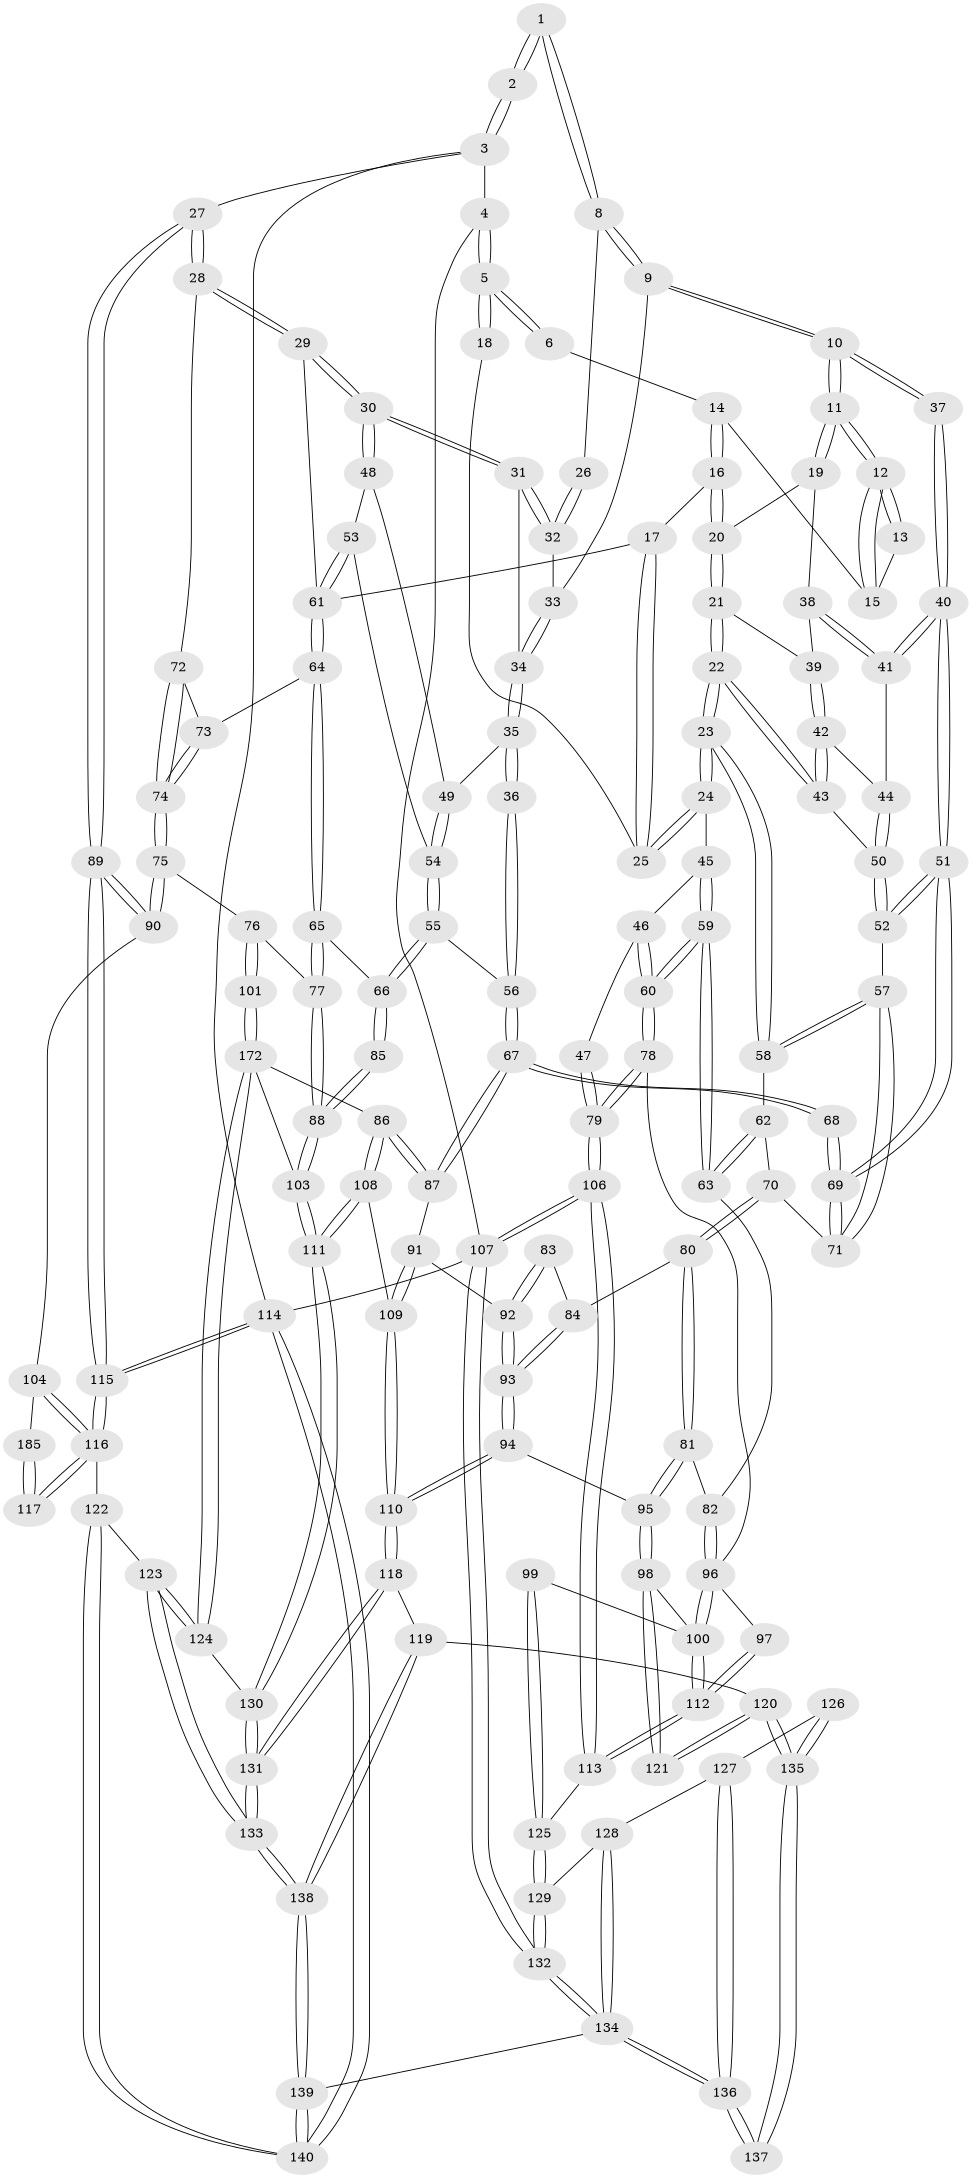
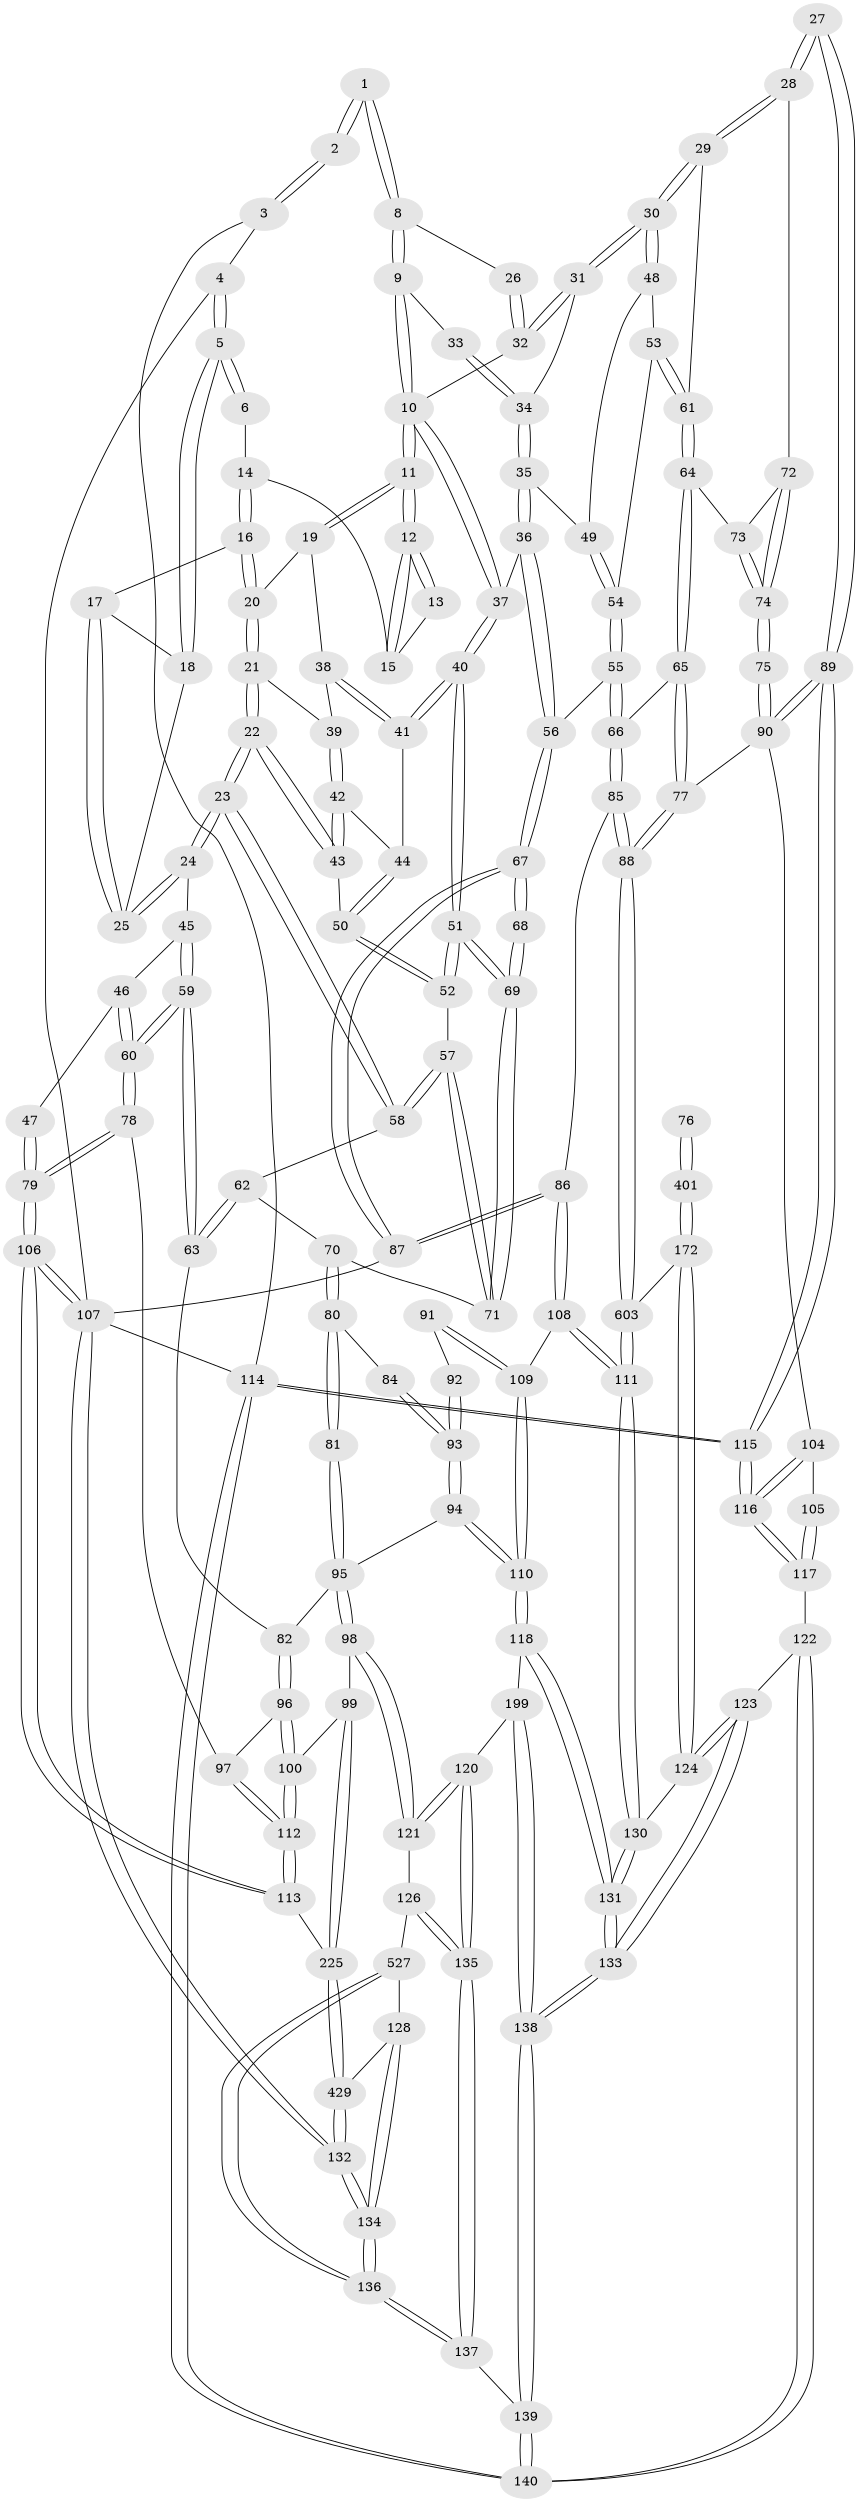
(339, 175) -> none
none -> (513, 570)
(553, 571) -> (465, 376)
(486, 573) -> (141, 635)
(207, 895) -> none
(285, 959) -> (723, 765)
(251, 992) -> (686, 1186)
(305, 1084) -> (576, 989)
(298, 1186) -> (627, 1316)
(424, 1219) -> (248, 1295)
(549, 1251) -> none
(738, 1303) -> (143, 1452)
(29, 1445) -> (813, 1510)
(97, 1478) -> (805, 1607)
(699, 1478) -> (312, 1607)
(672, 1607) -> (350, 1672)
(421, 1640) -> (517, 1705)
(725, 1769) -> (399, 1964)
(540, 1834) -> (332, 1964)
none -> (409, 1867)
(540, 1899) -> (340, 2093)
(455, 2061) -> (496, 2385)
